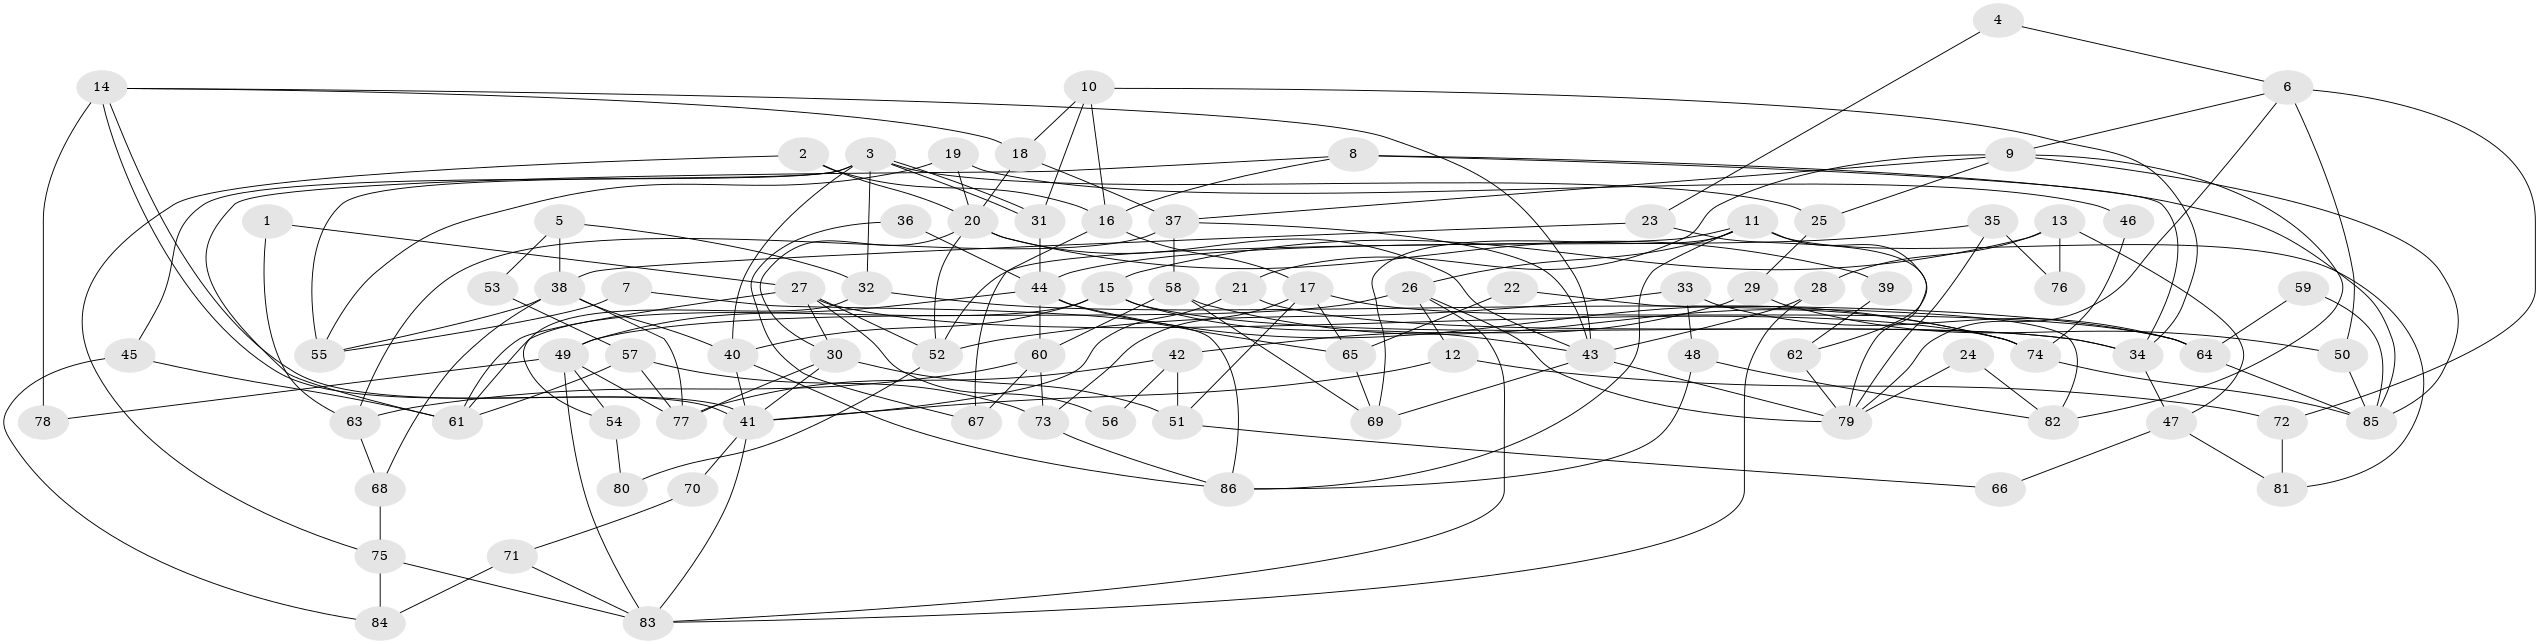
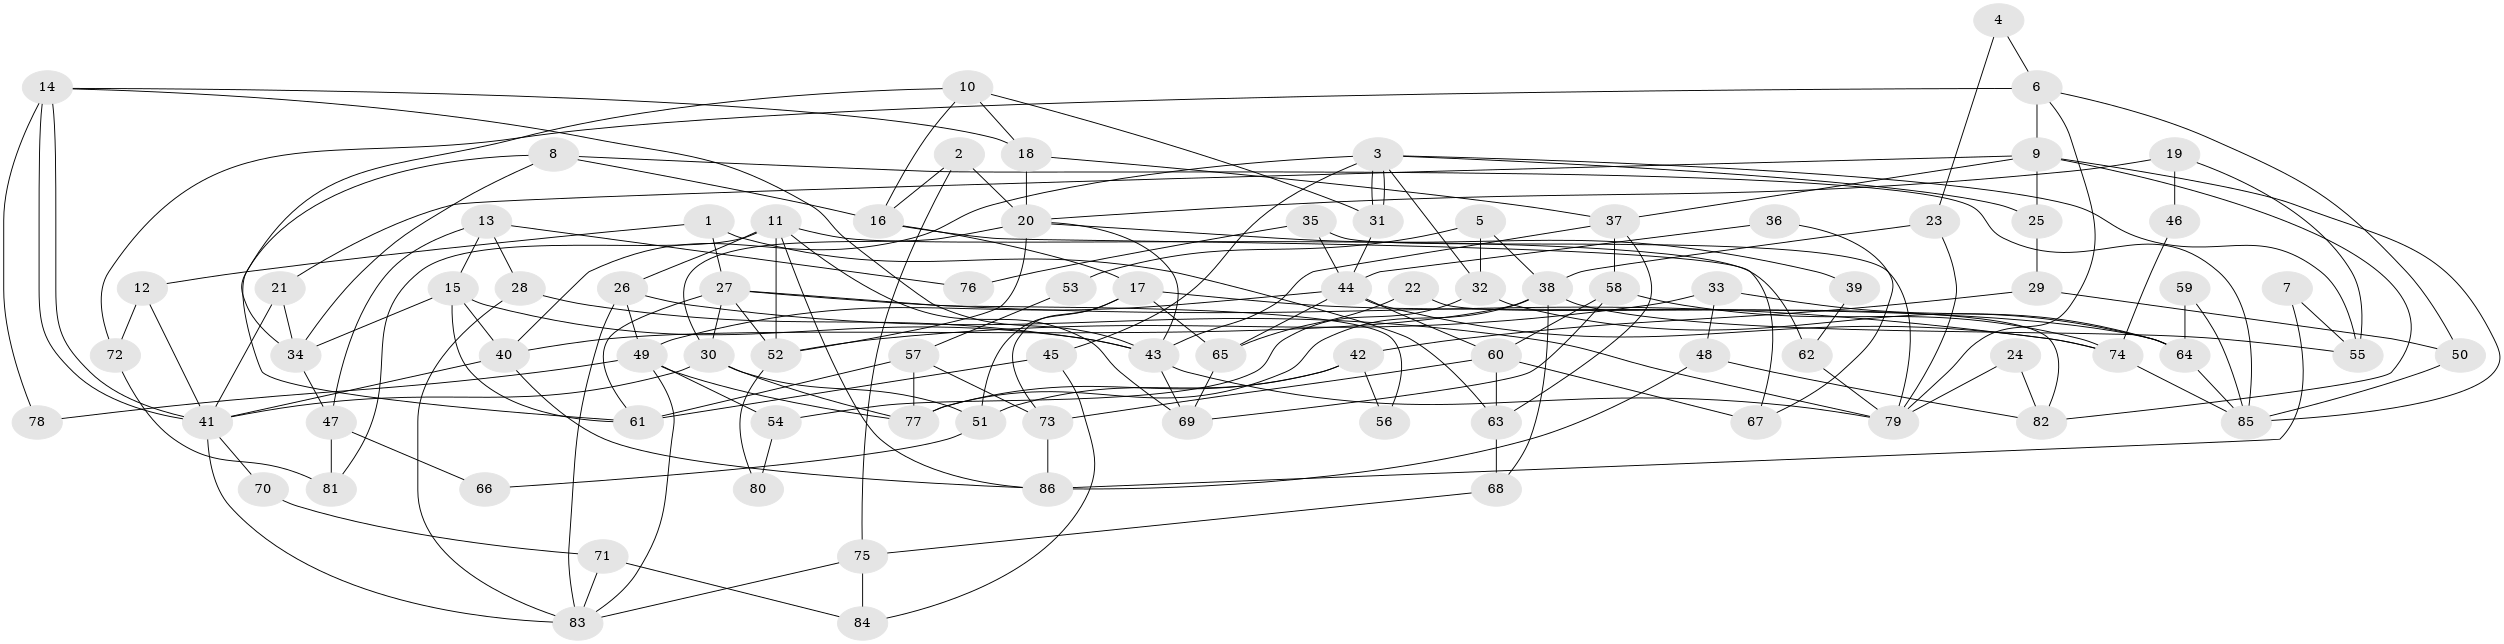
(1432, 322) -> (438, 249)
